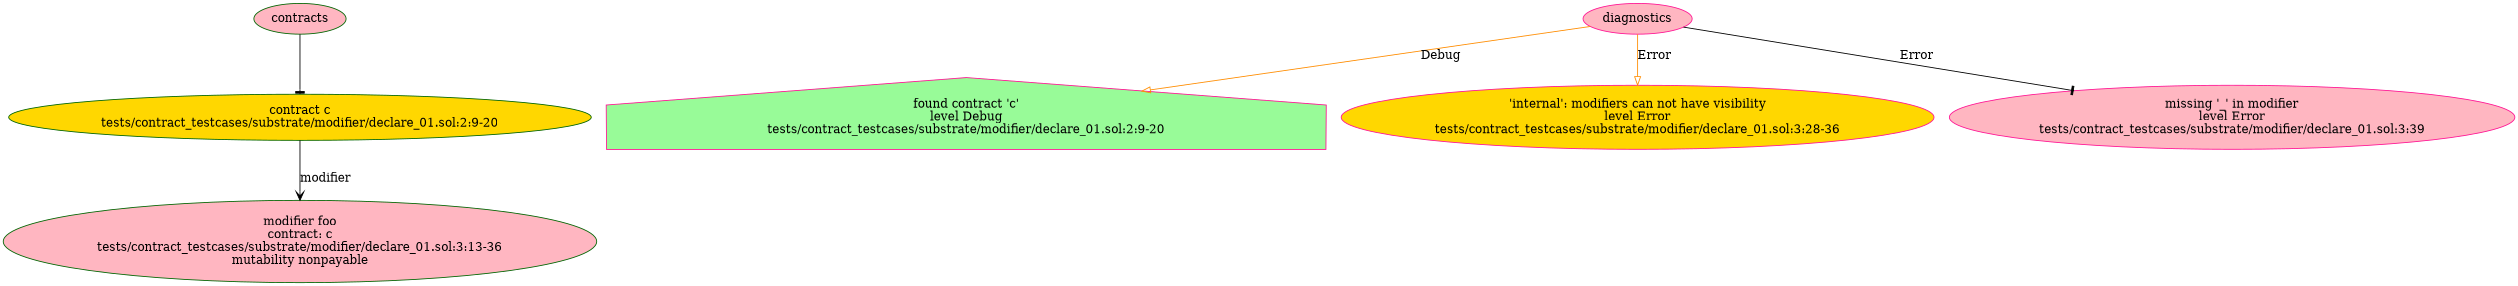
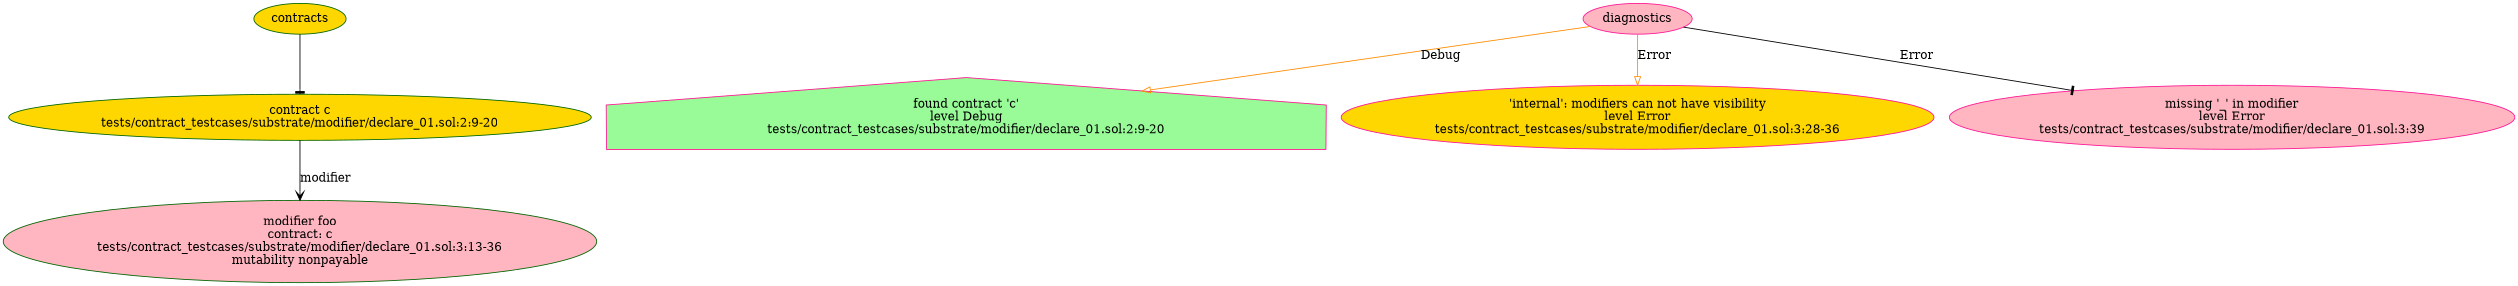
(300, 19) -> (300, 19)
